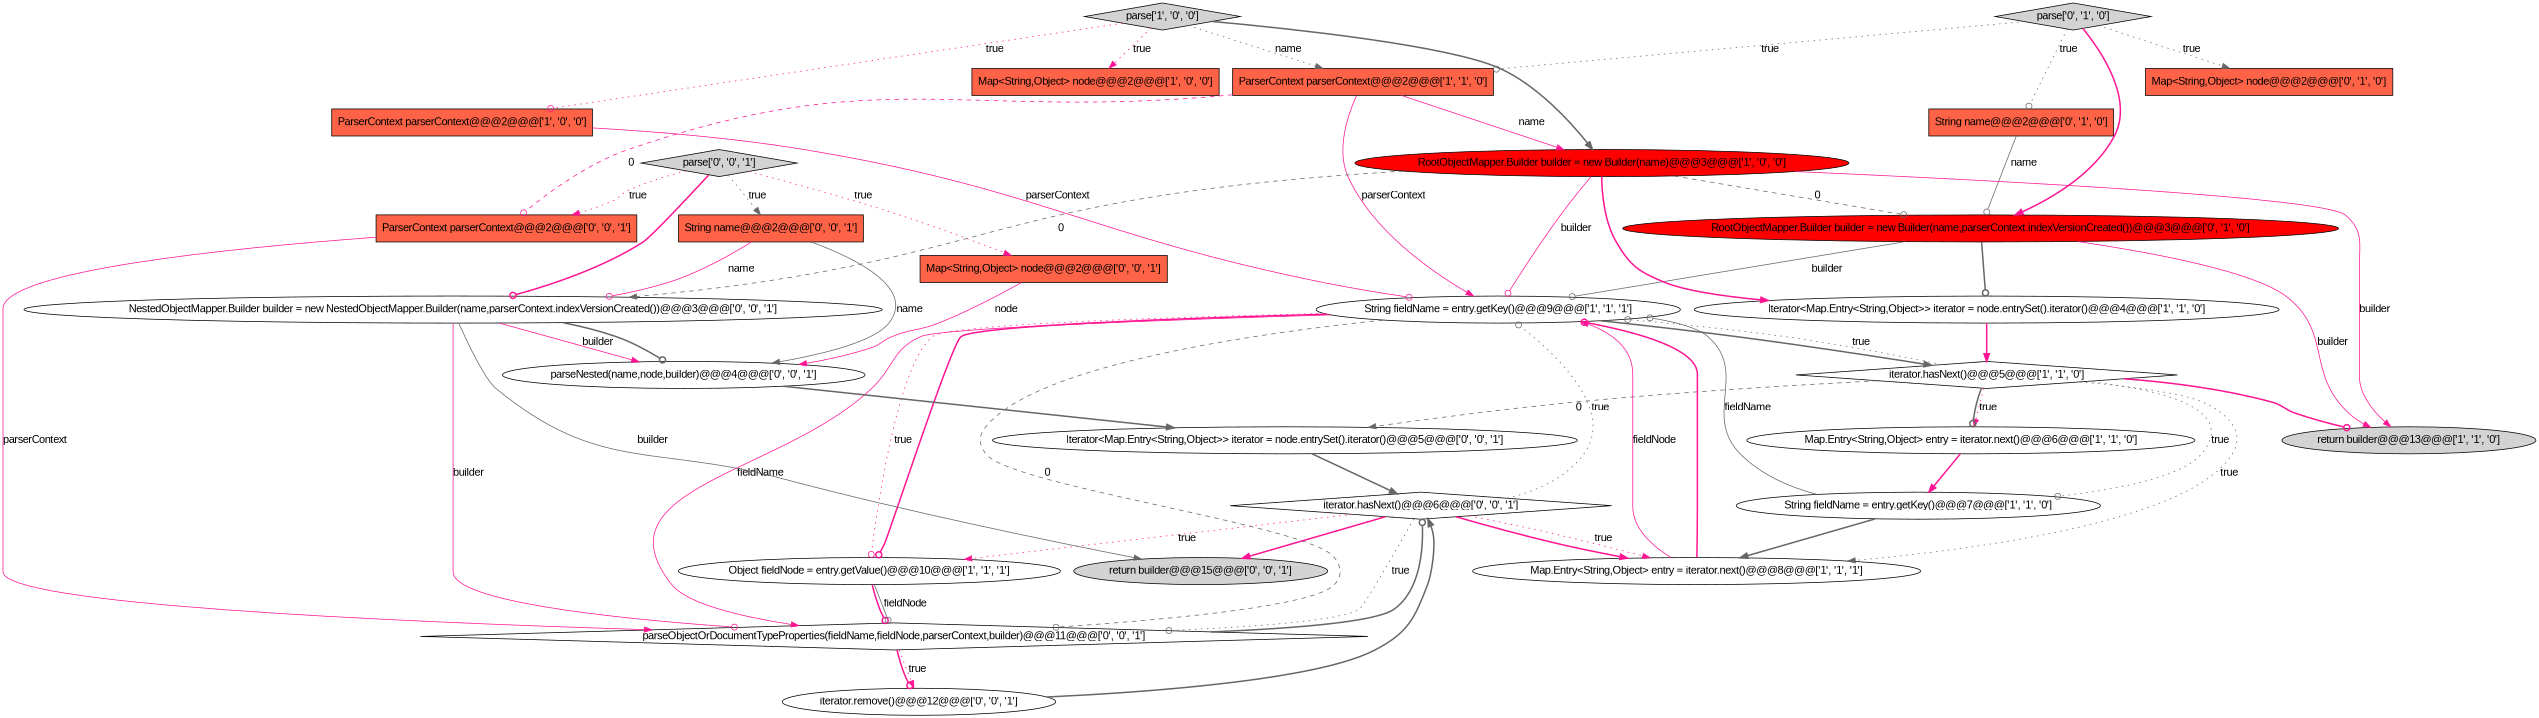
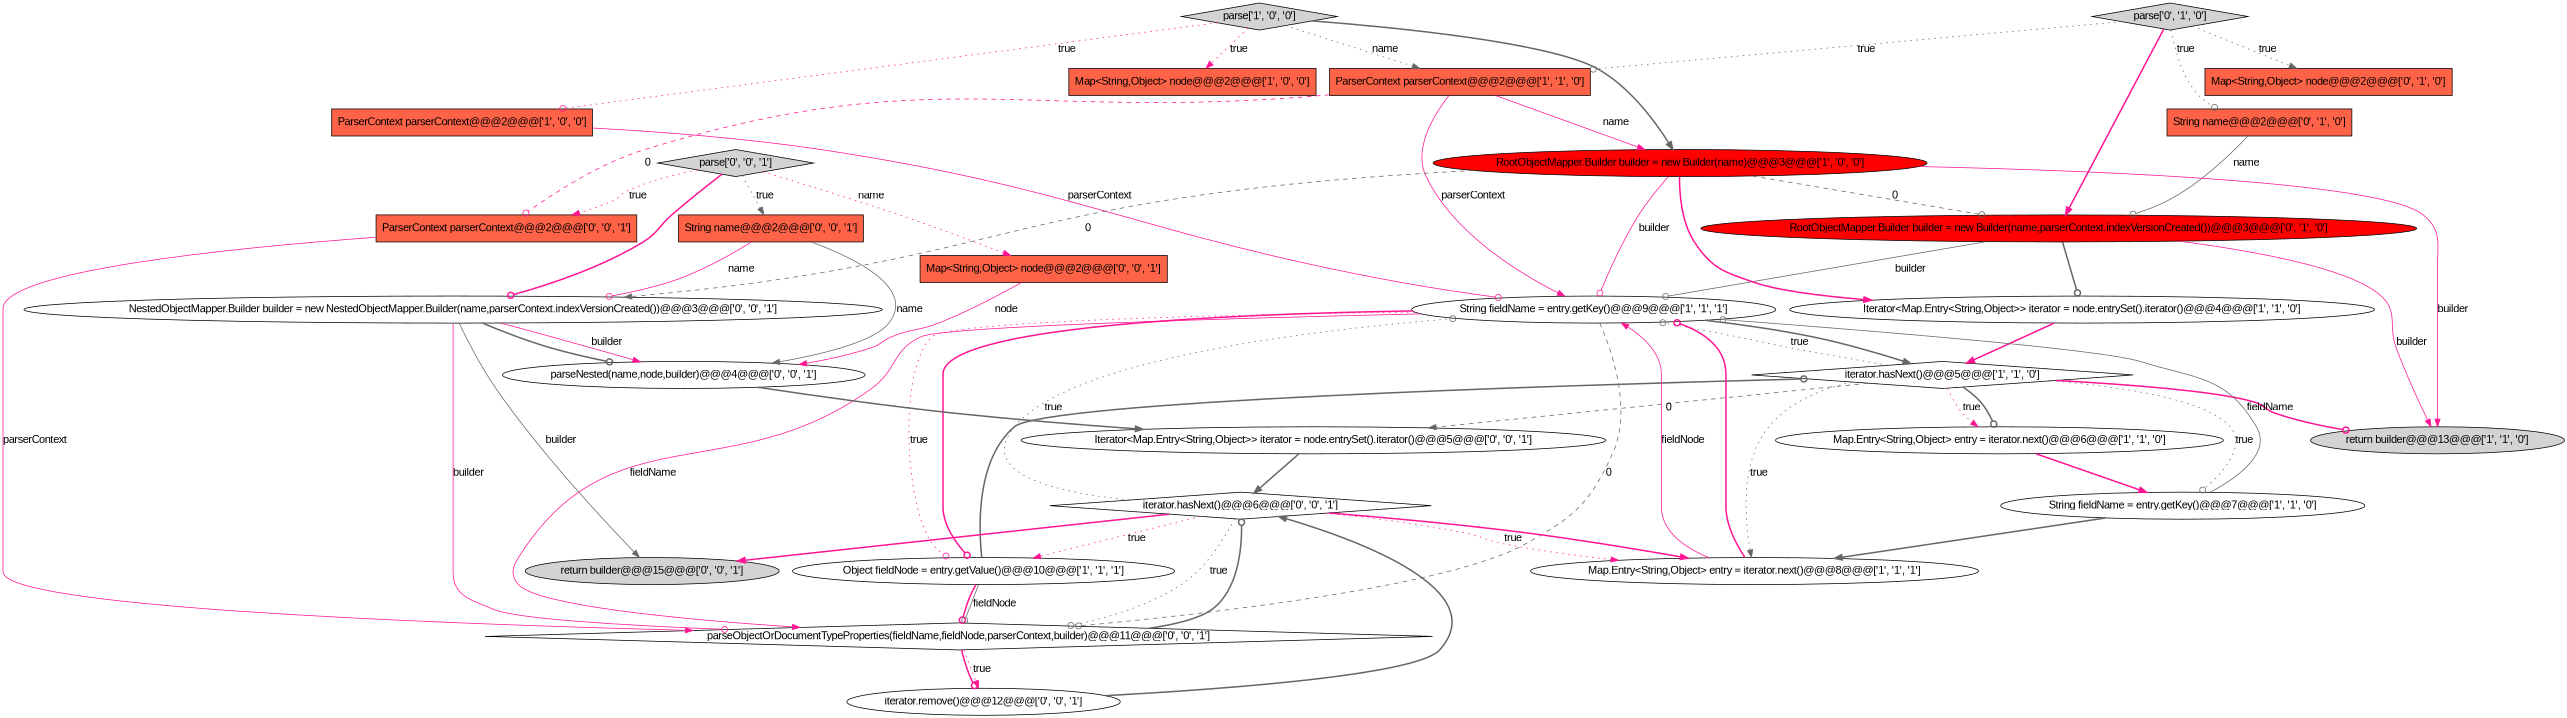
(863, 196) -> (871, 196)
none -> (1337, 395)
